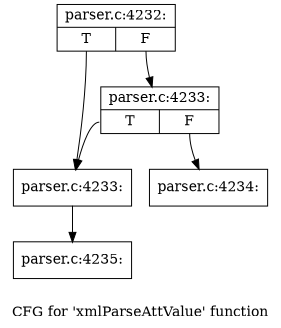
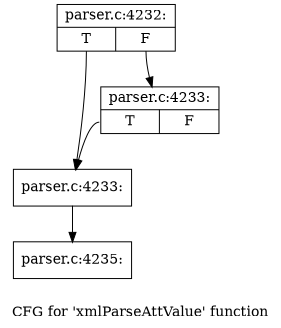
(209, 188) -> none
